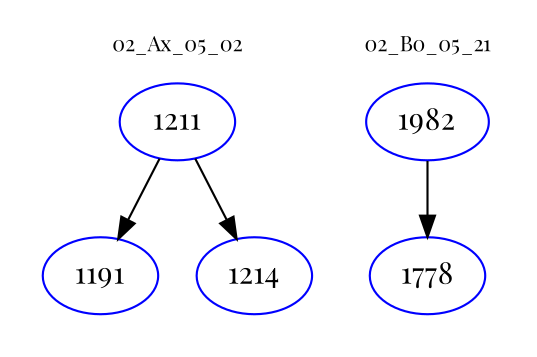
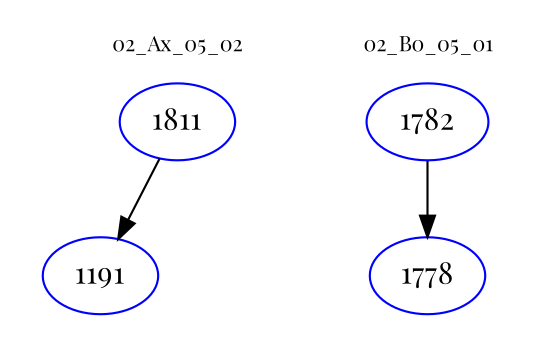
(429, 46) -> (429, 46)
(177, 122) -> (177, 122)
(428, 122) -> (428, 122)
(254, 276) -> none
